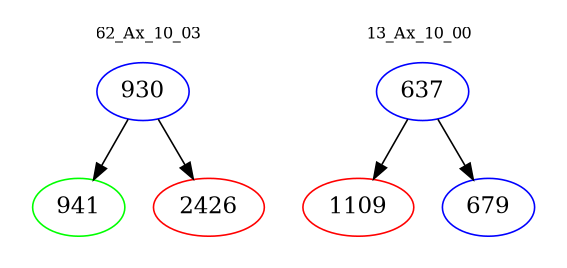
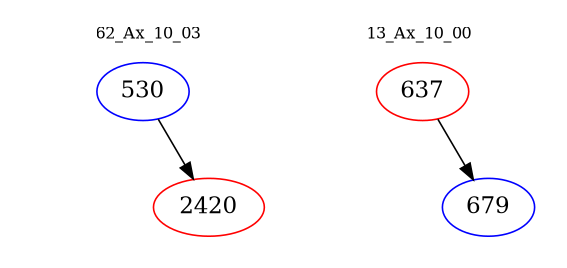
(143, 92) -> (143, 92)
(423, 92) -> (423, 92)
(79, 207) -> none
(209, 207) -> (209, 207)
(358, 207) -> none
